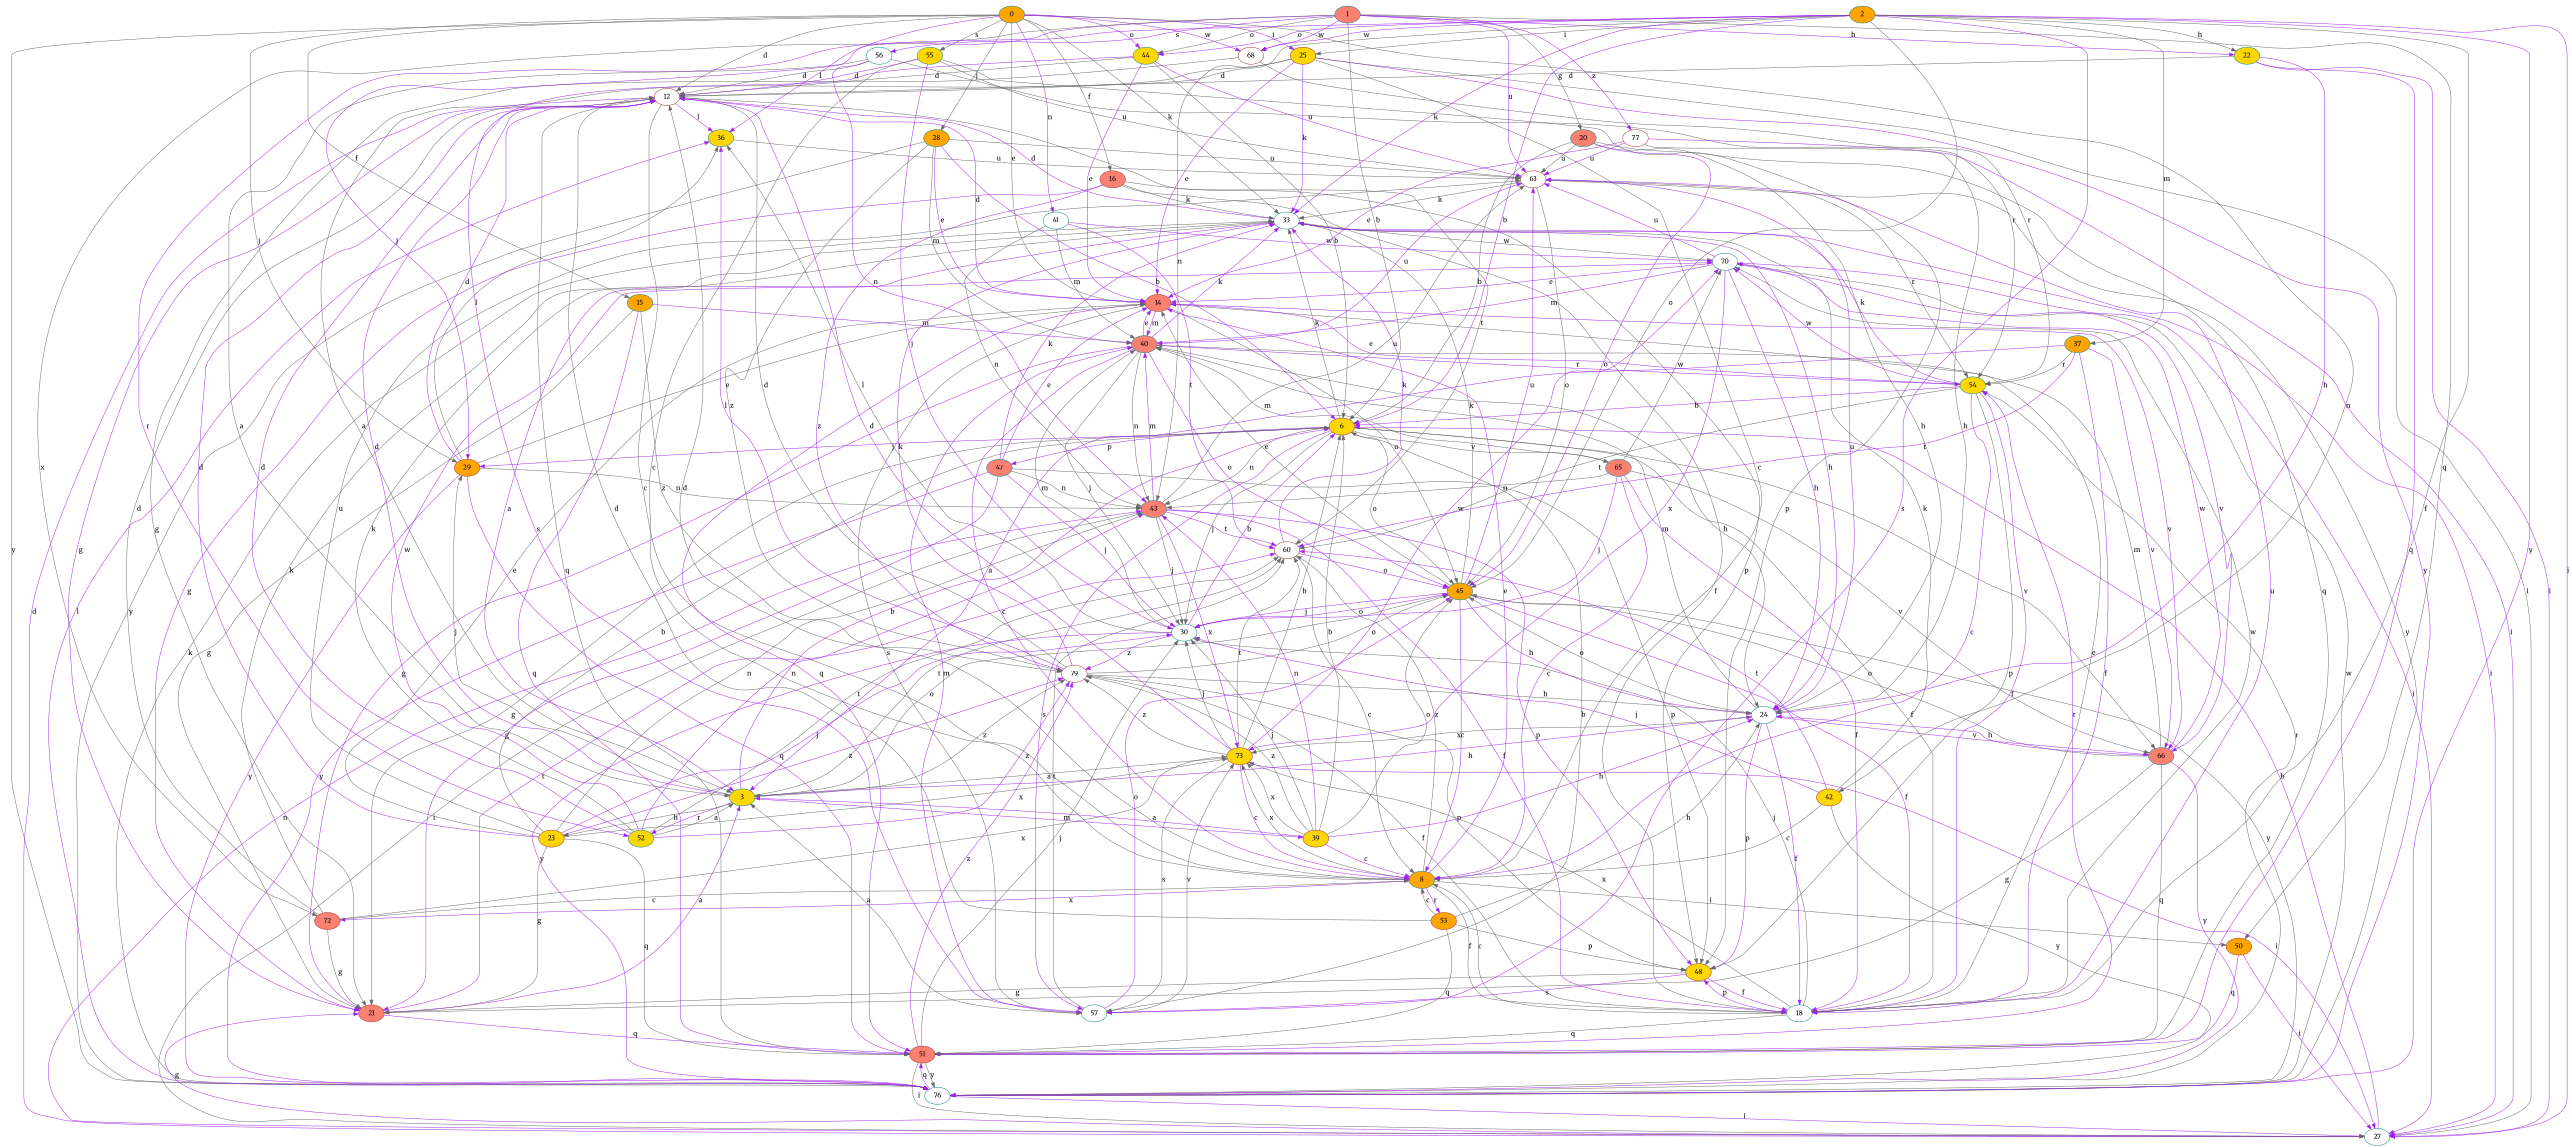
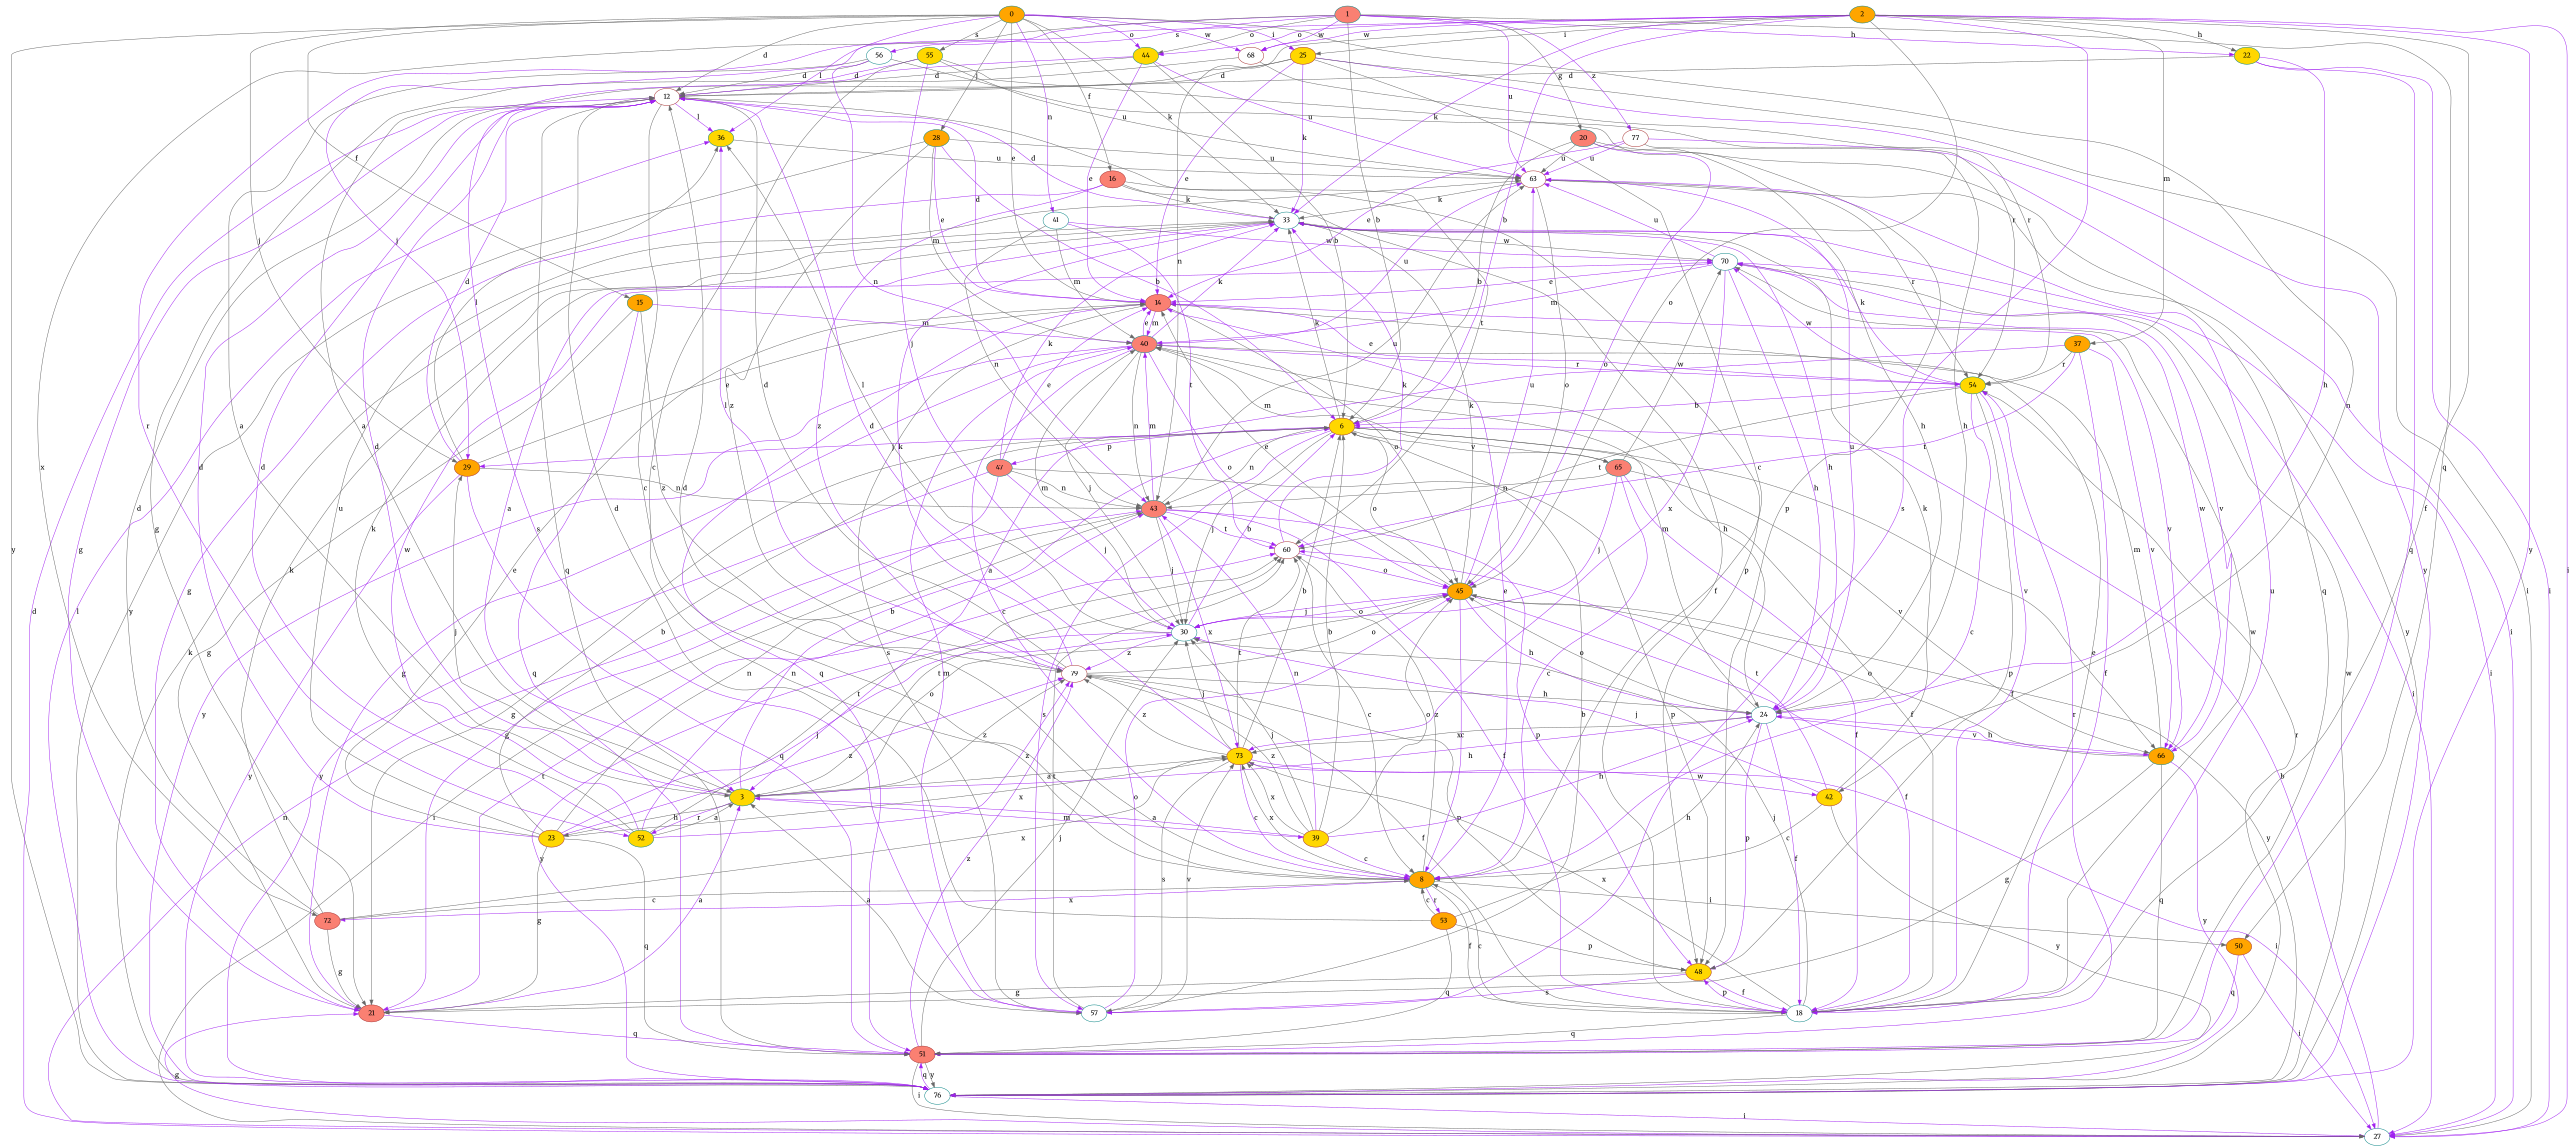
(1468, 491) -> (1658, 776)
none -> (185, 750)
(2161, 756) -> (2161, 756)
